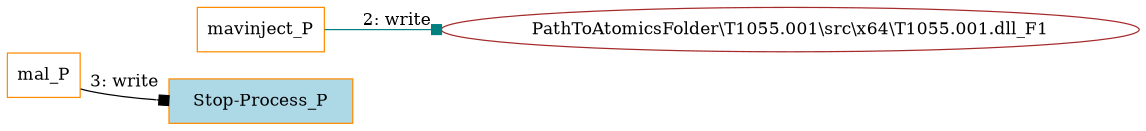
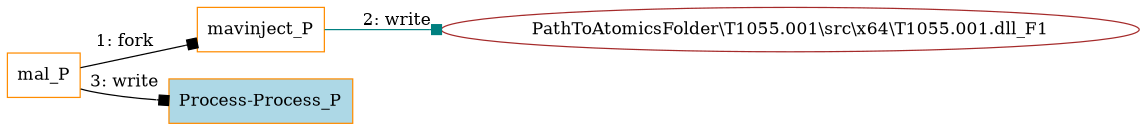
none -> (133, 57)
(261, 101) -> (261, 101)
